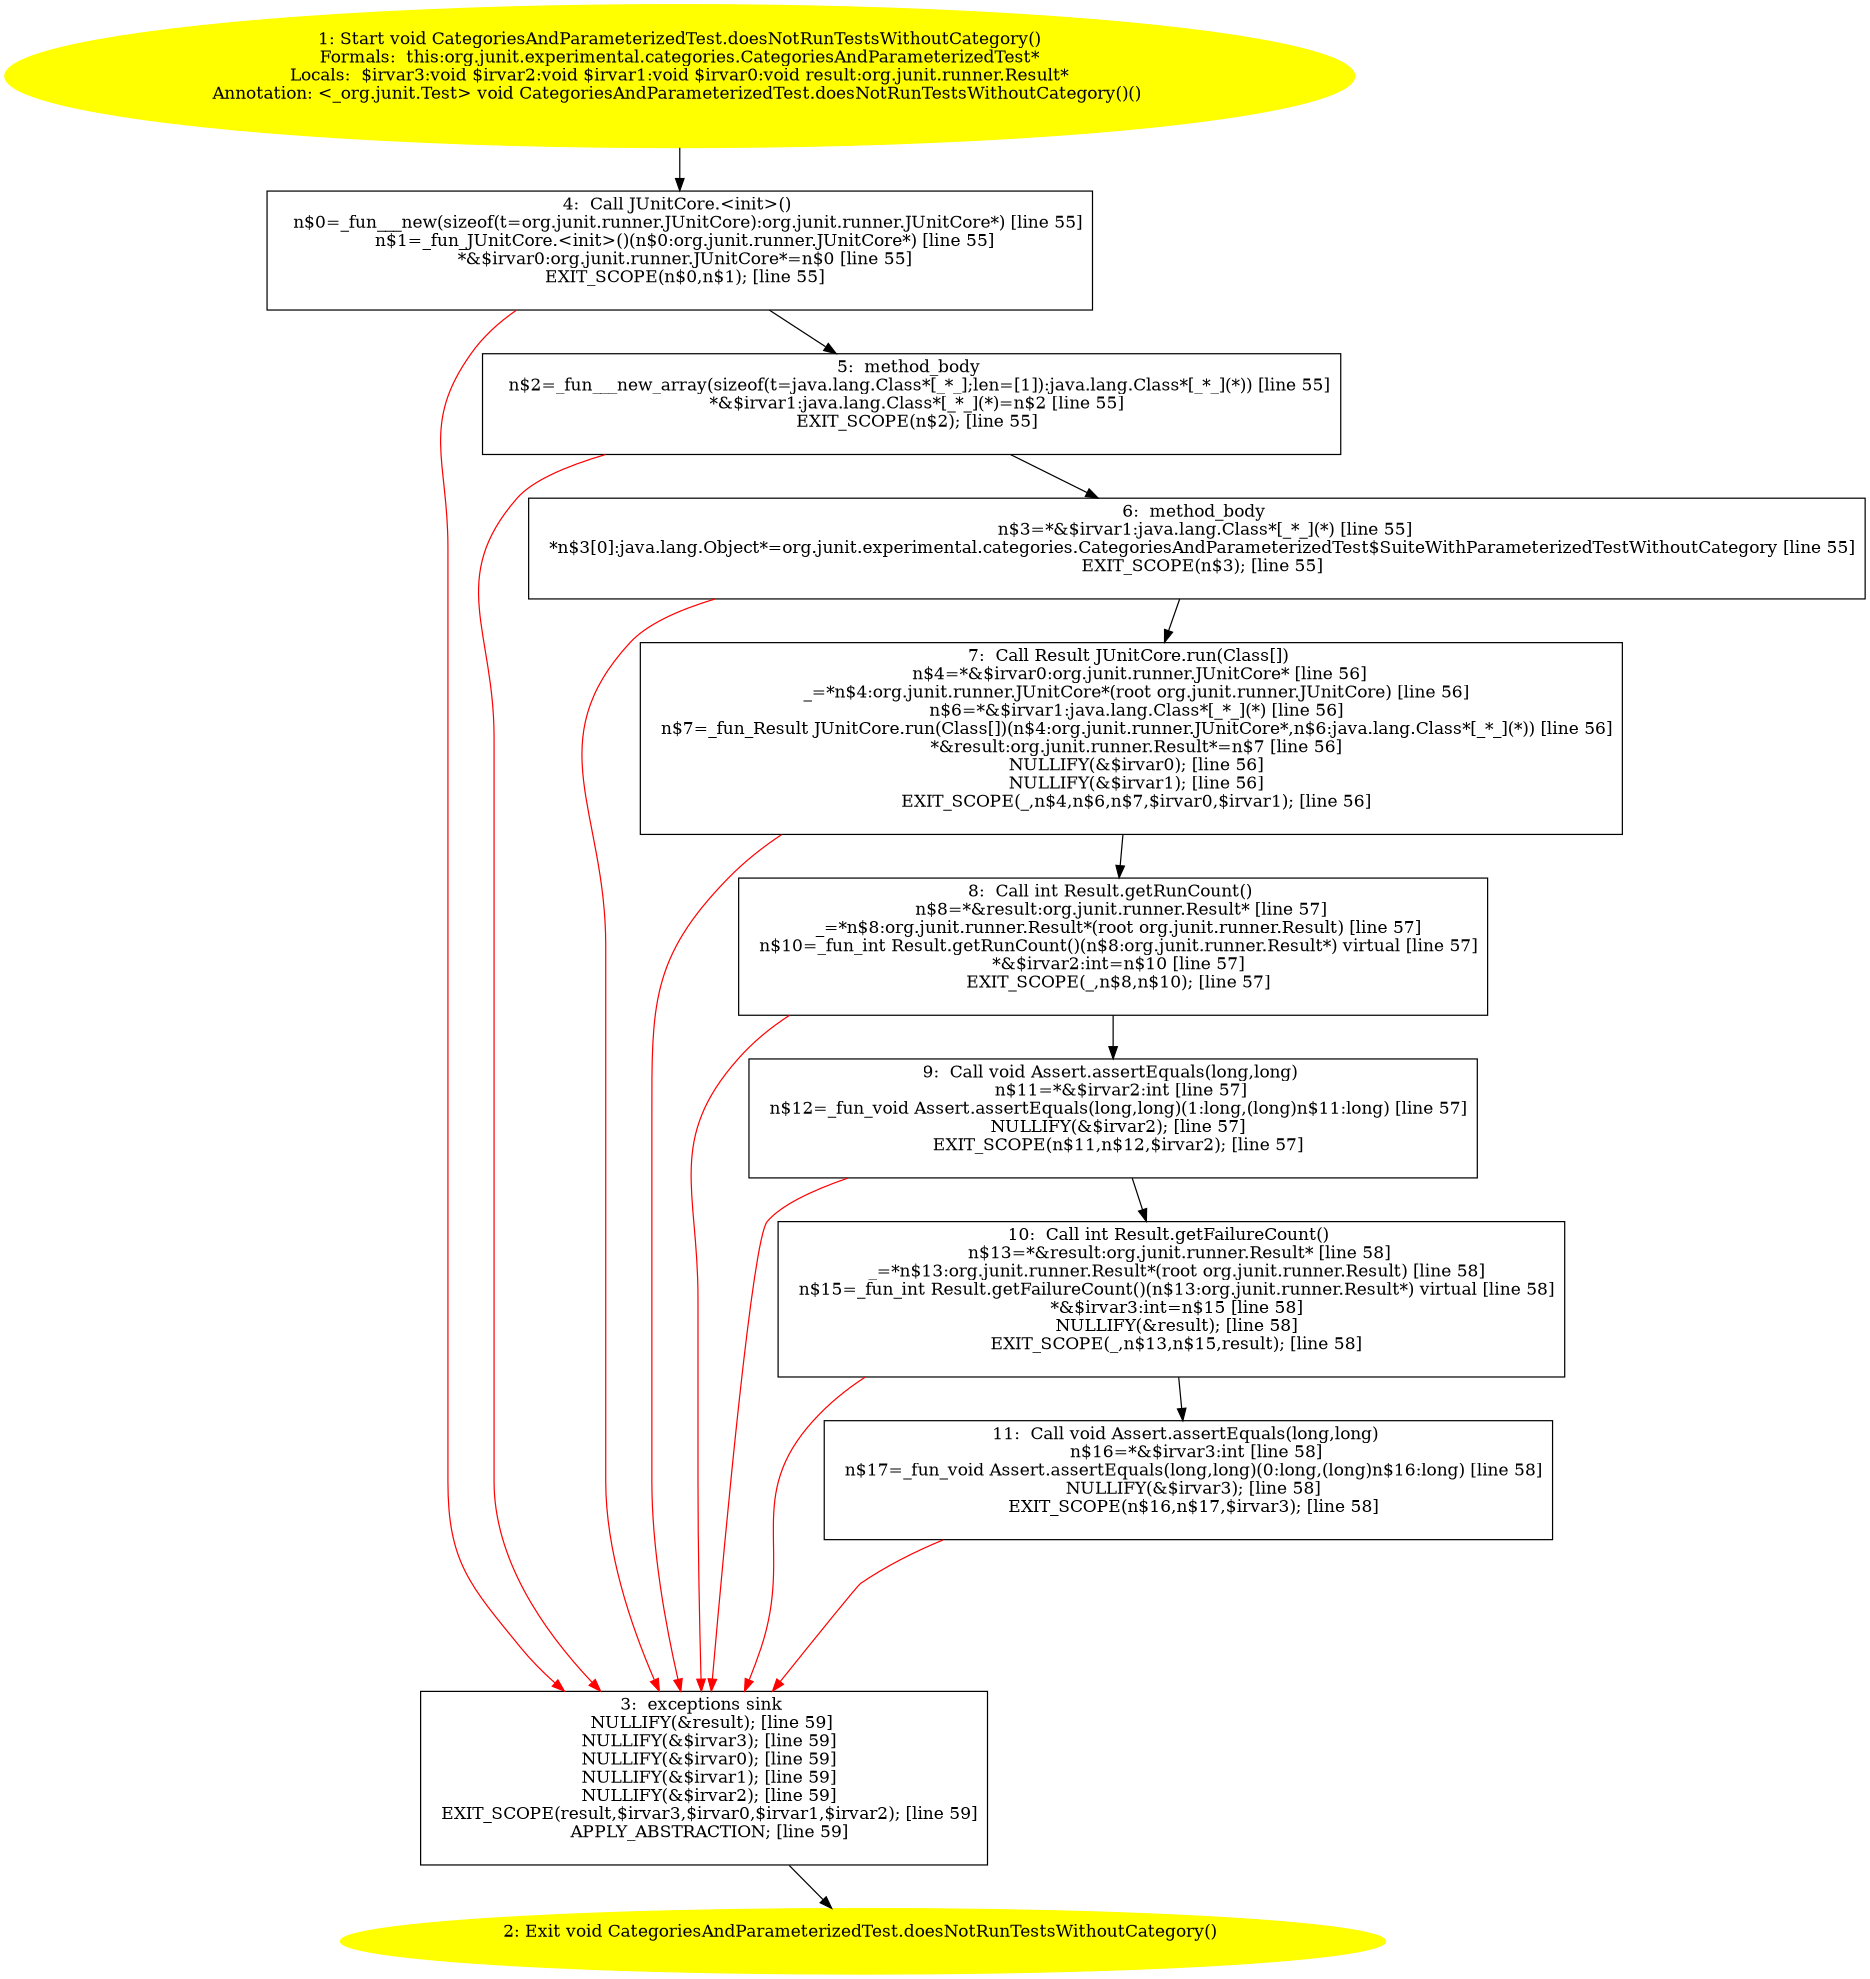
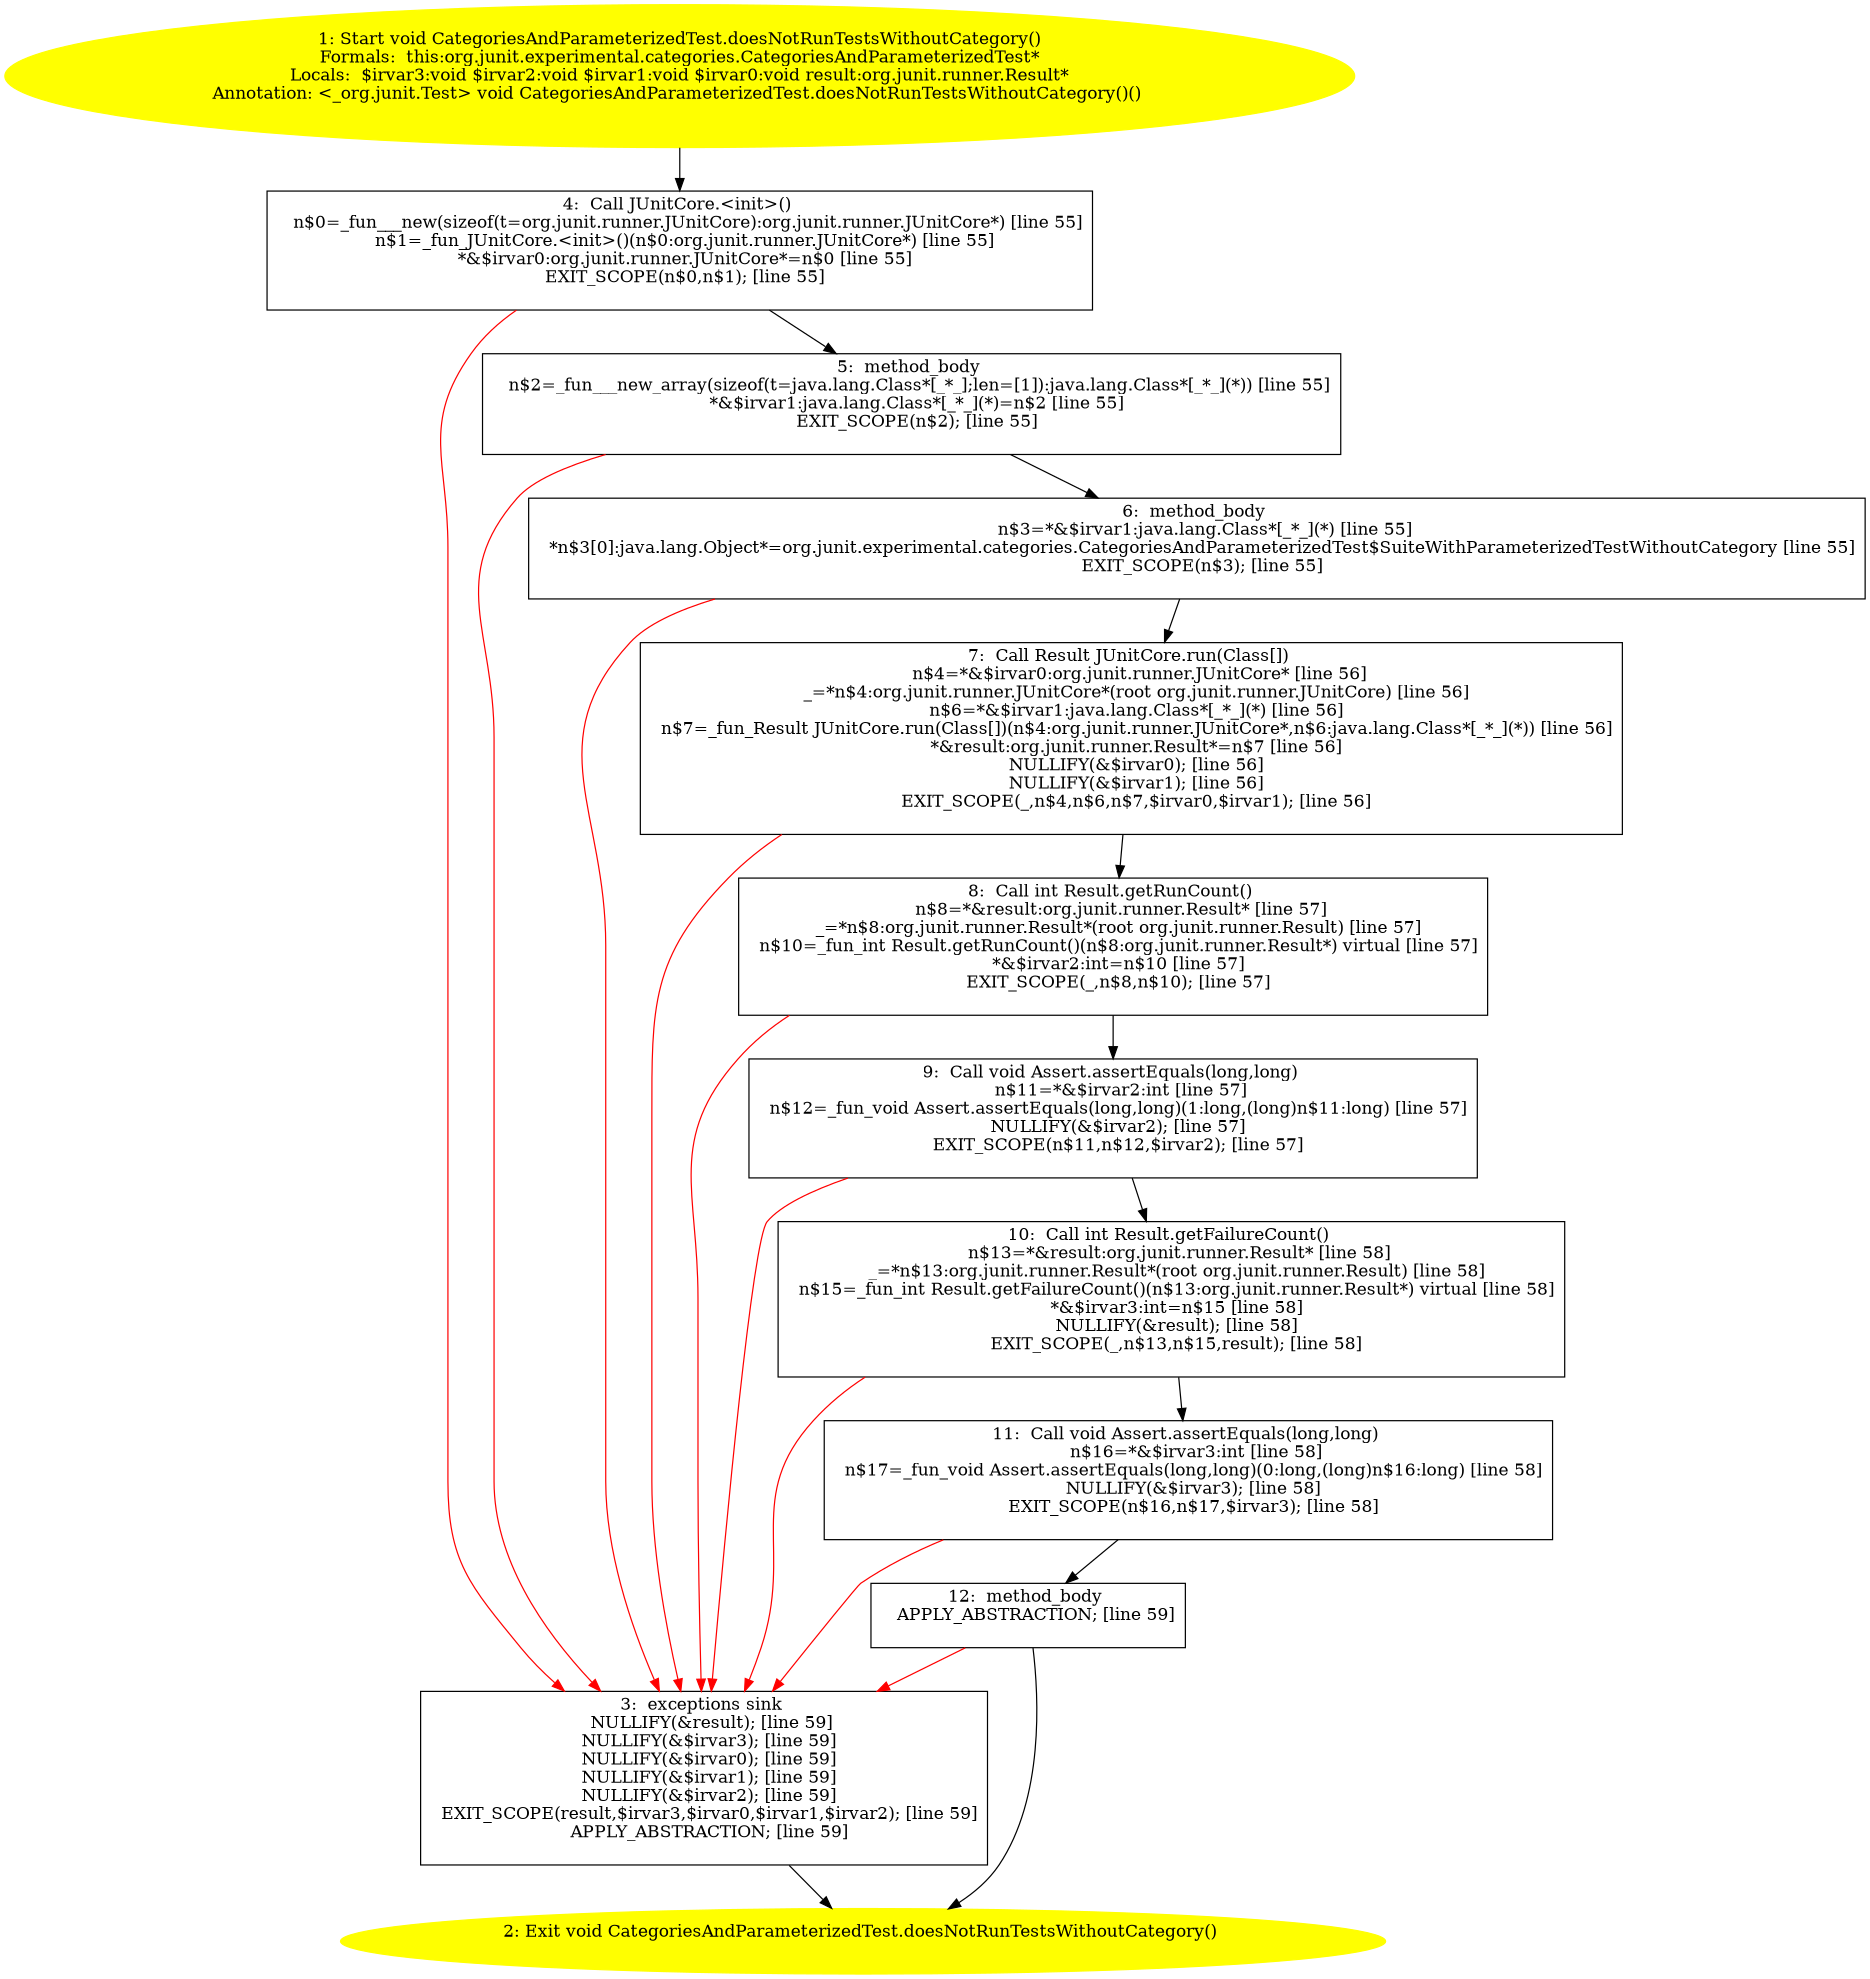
none -> (1028, 1615)
